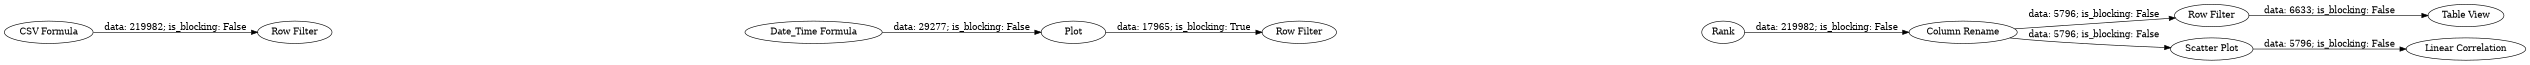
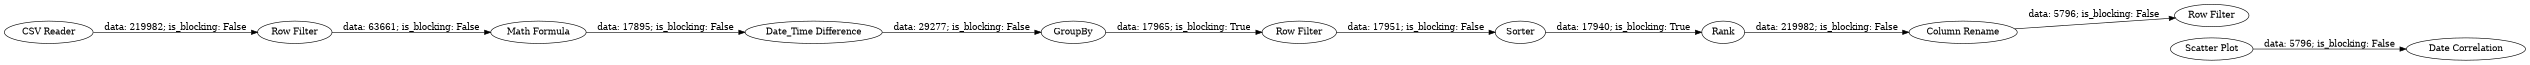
(2466, 16) -> none
(49, 32) -> (49, 32)
none -> (538, 32)
(814, 32) -> (814, 32)
(1073, 32) -> (1073, 32)
none -> (1520, 32)
(2087, 44) -> none
(2466, 49) -> (2466, 49)
